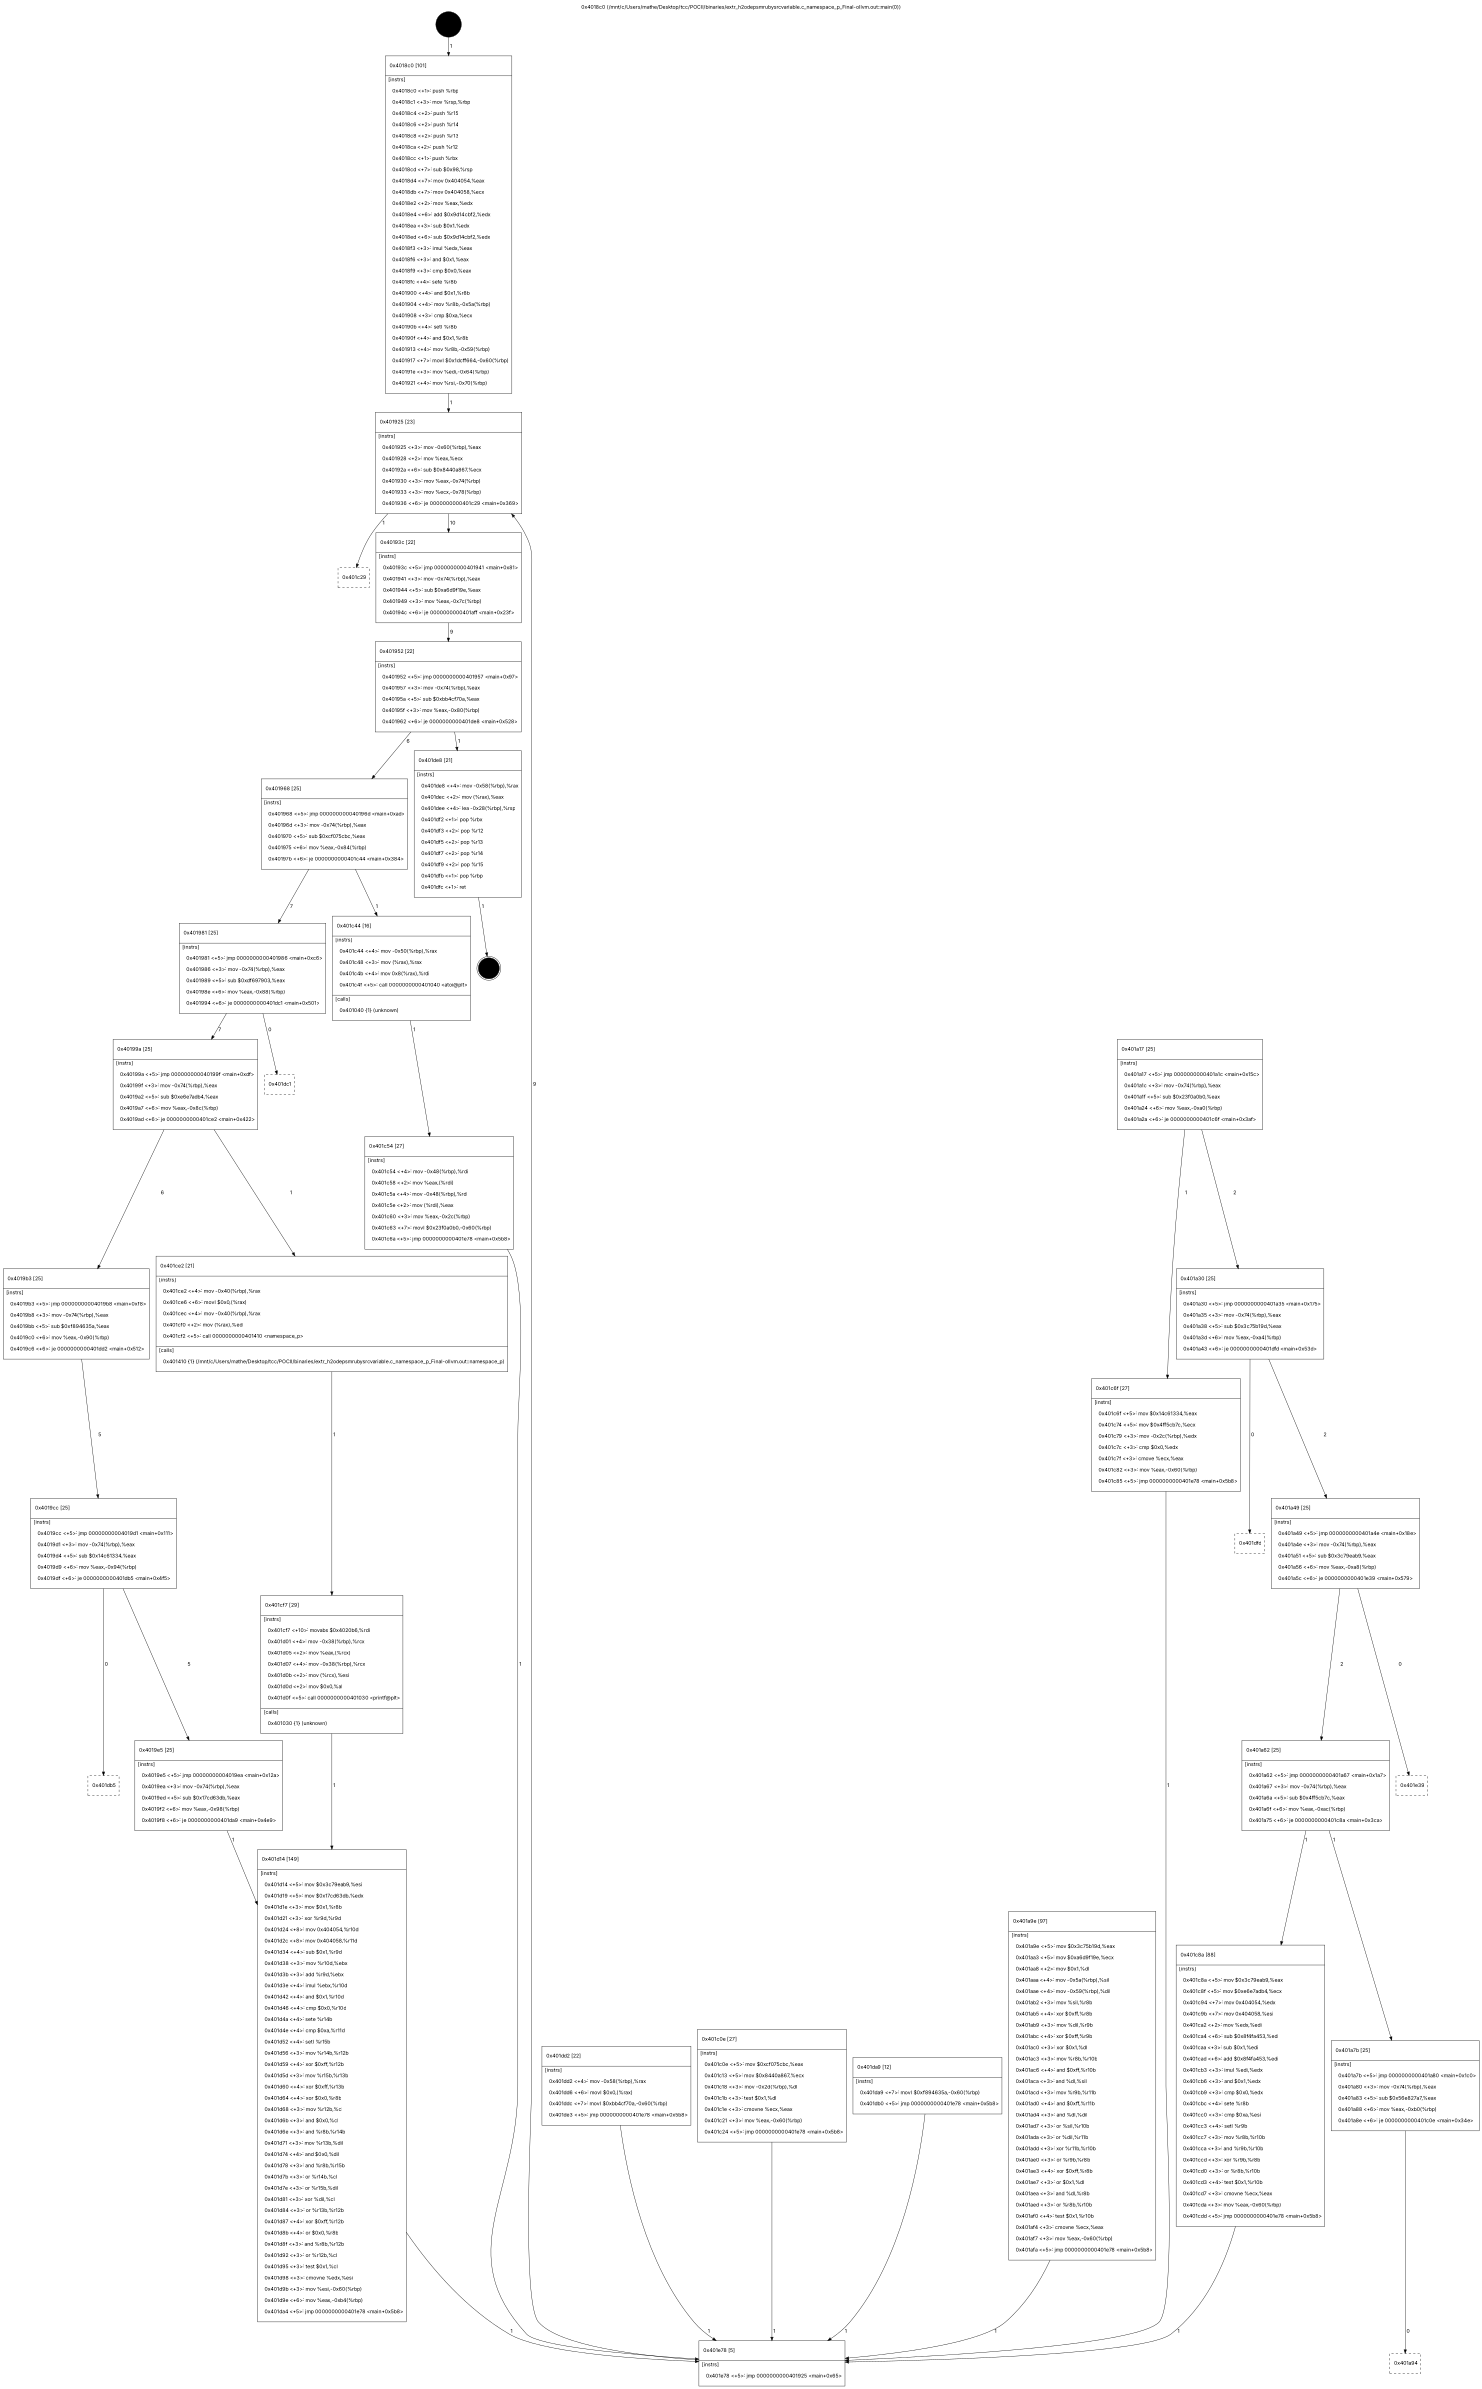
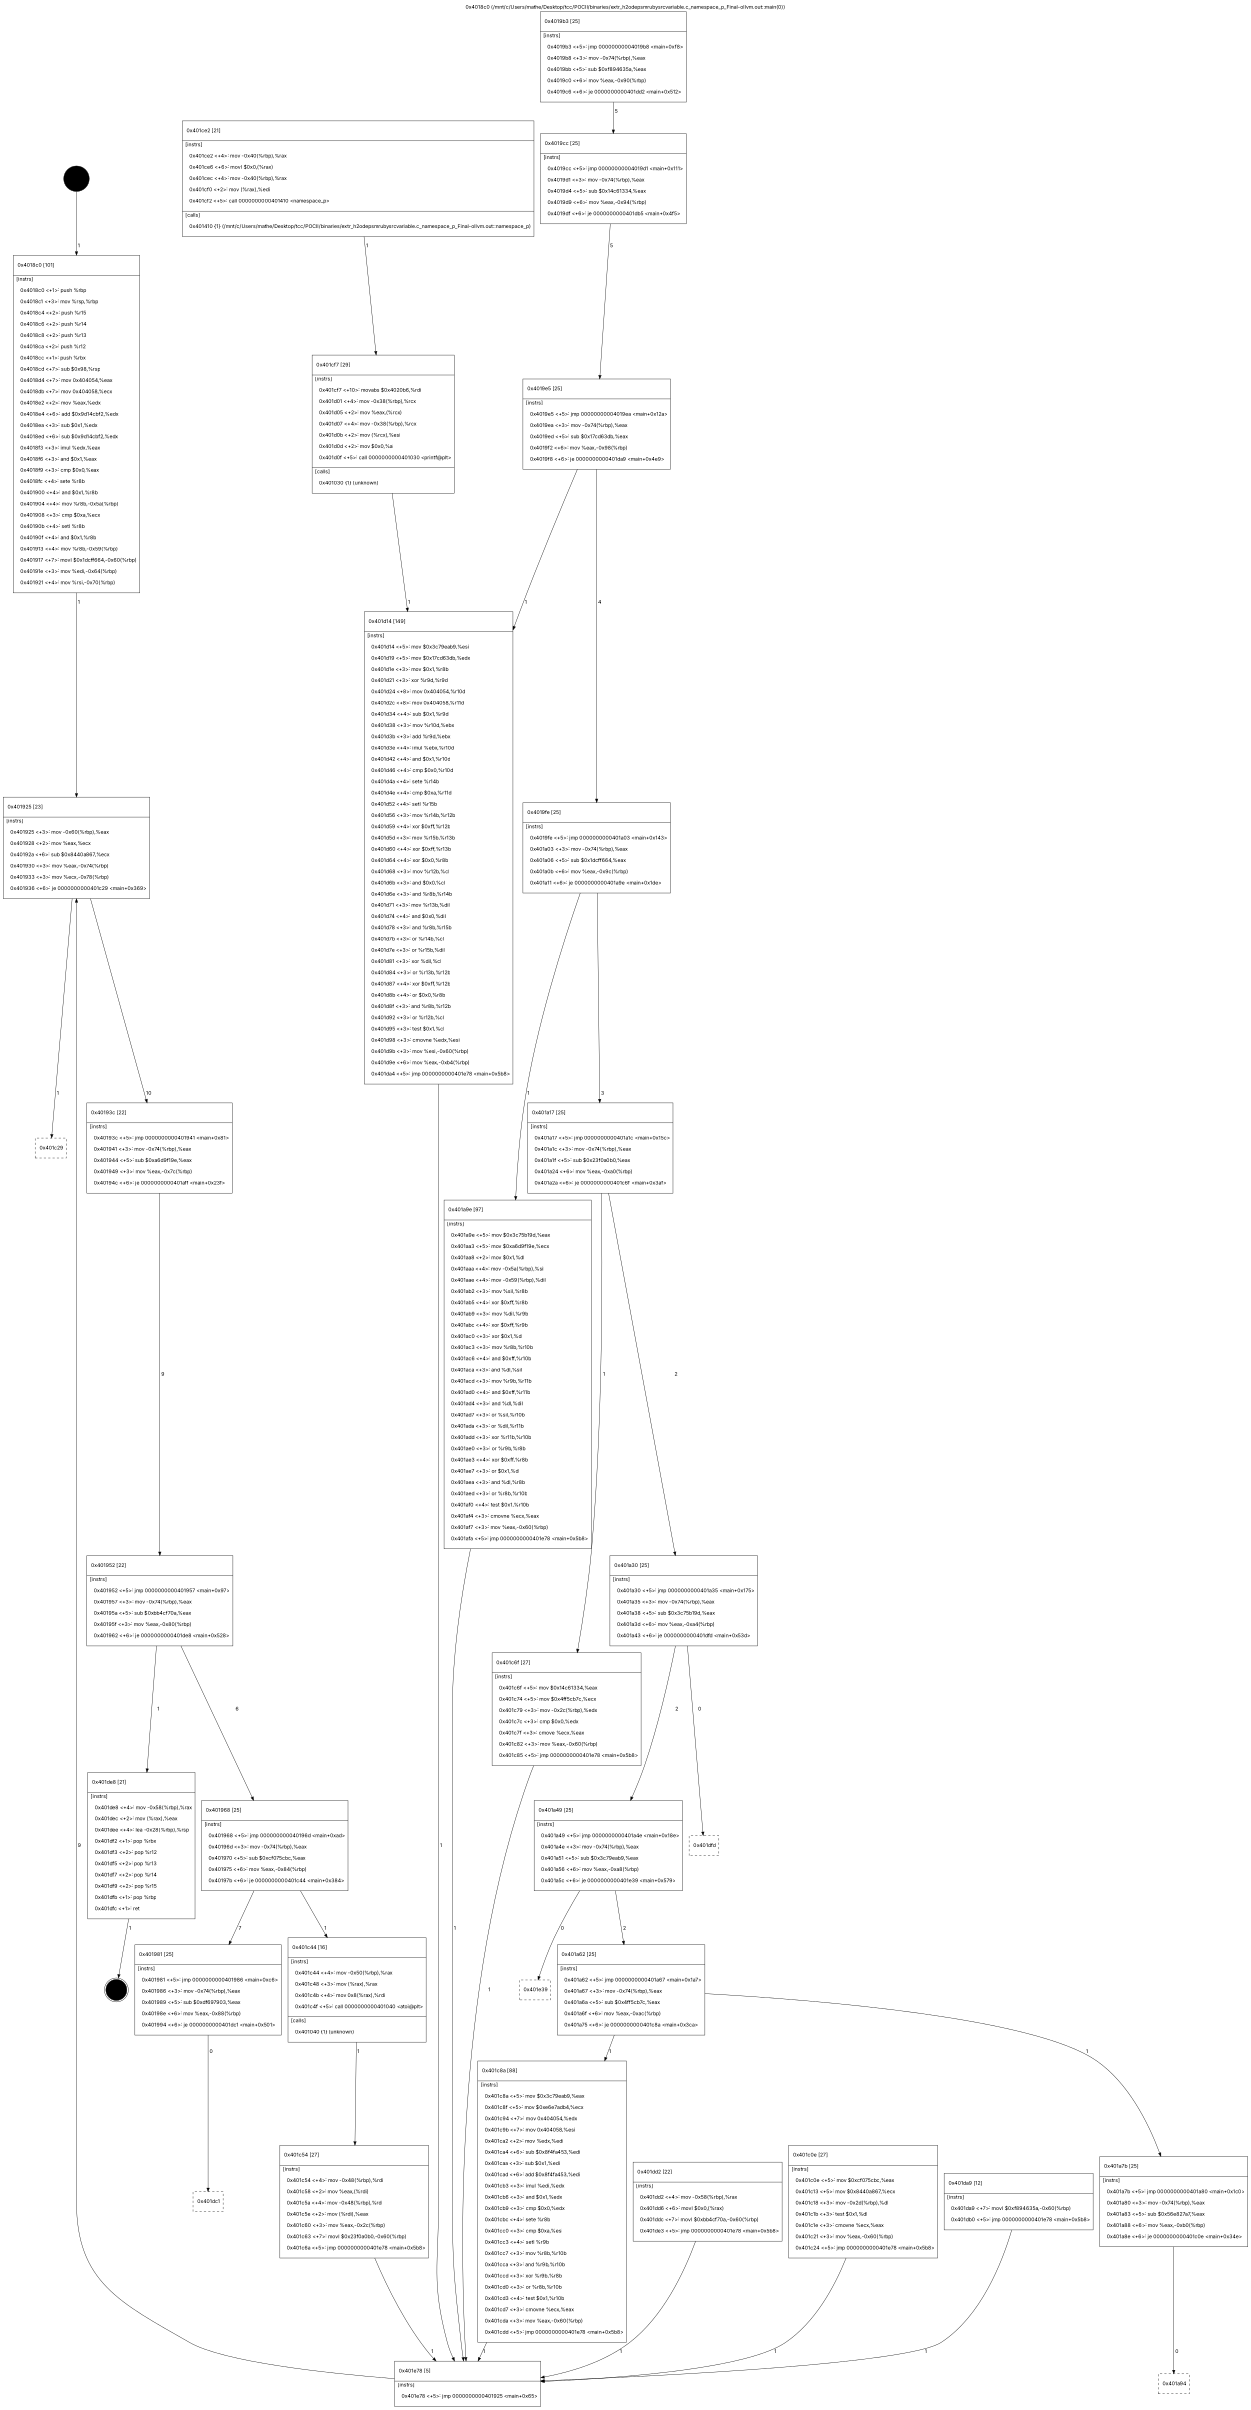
none -> (597, 848)
(185, 1084) -> none
(103, 1786) -> none
